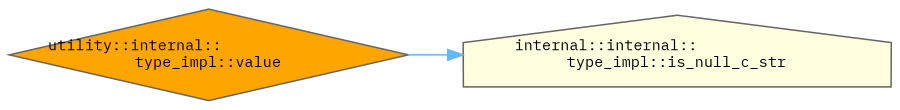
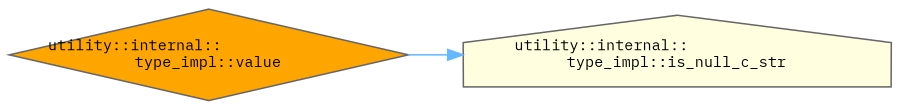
(677, 55) -> (677, 55)
